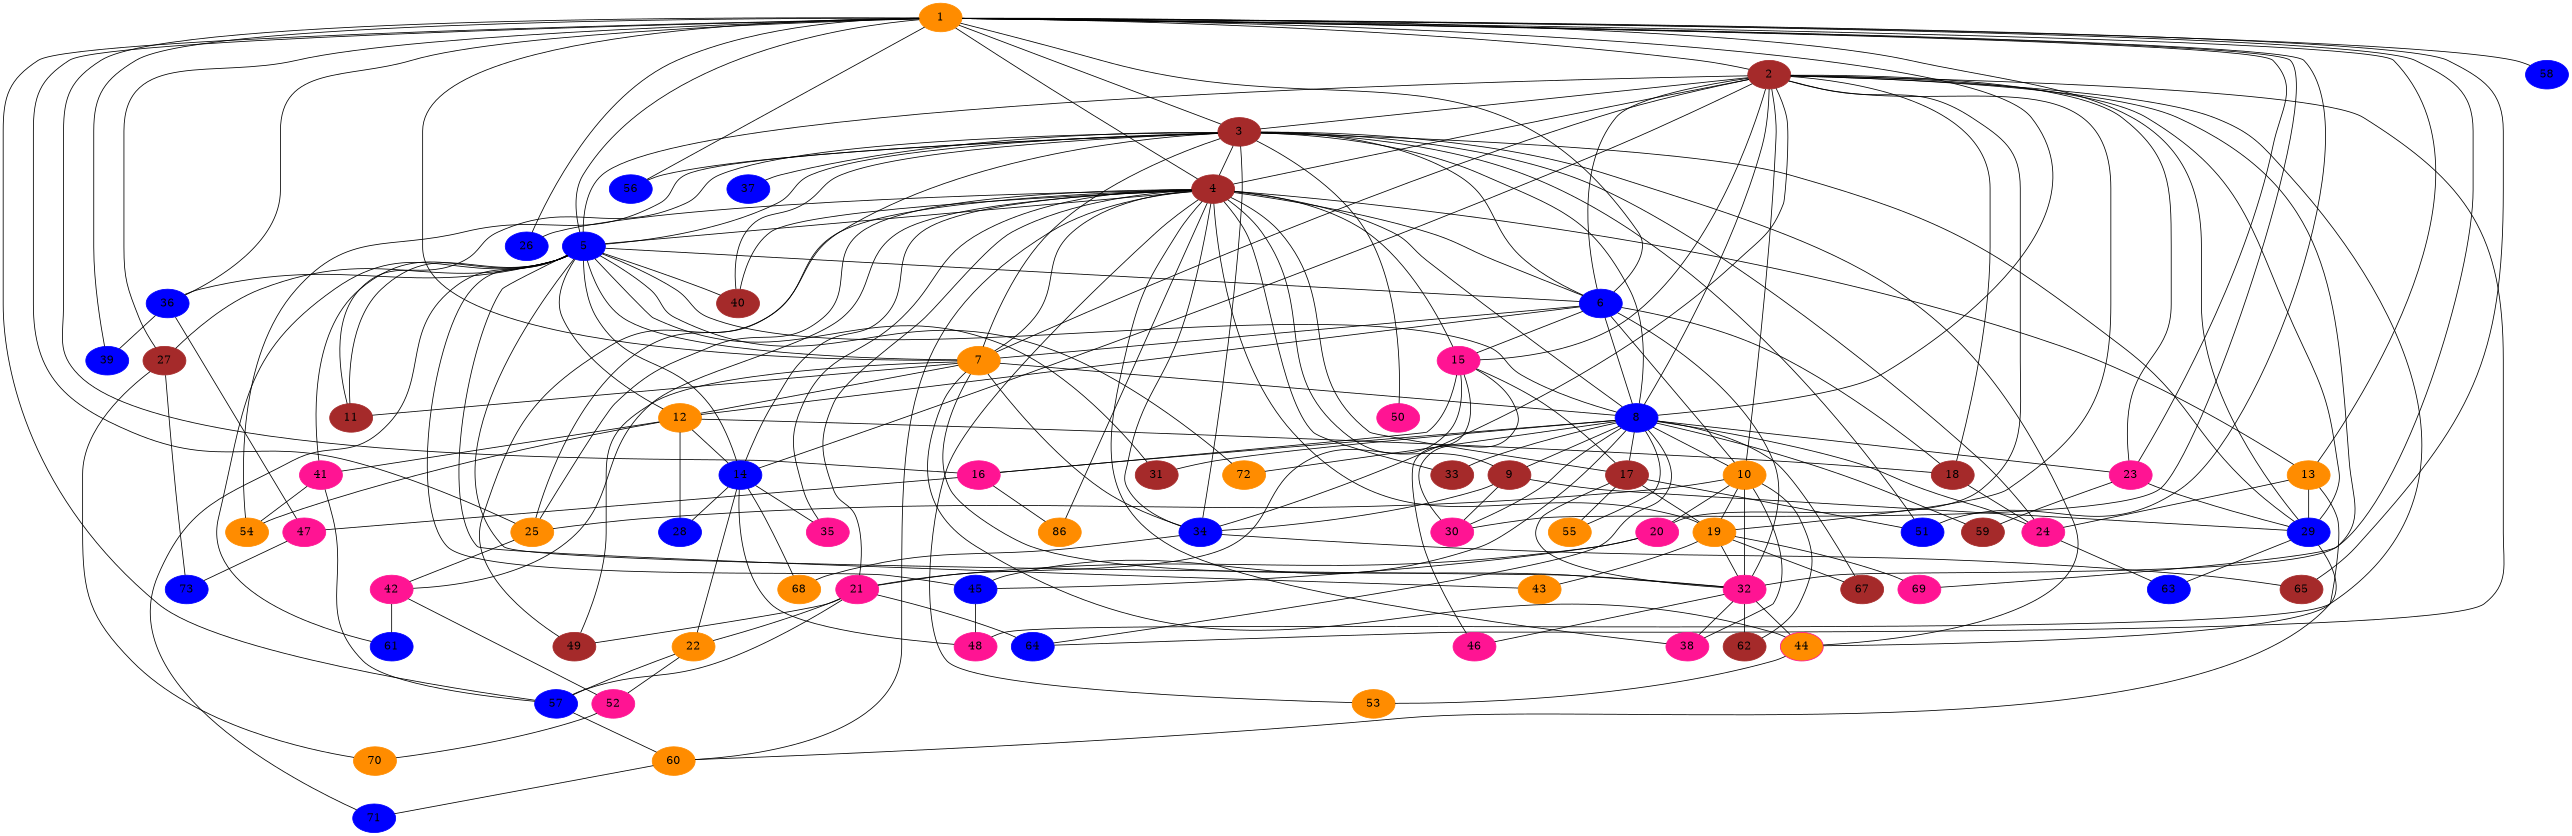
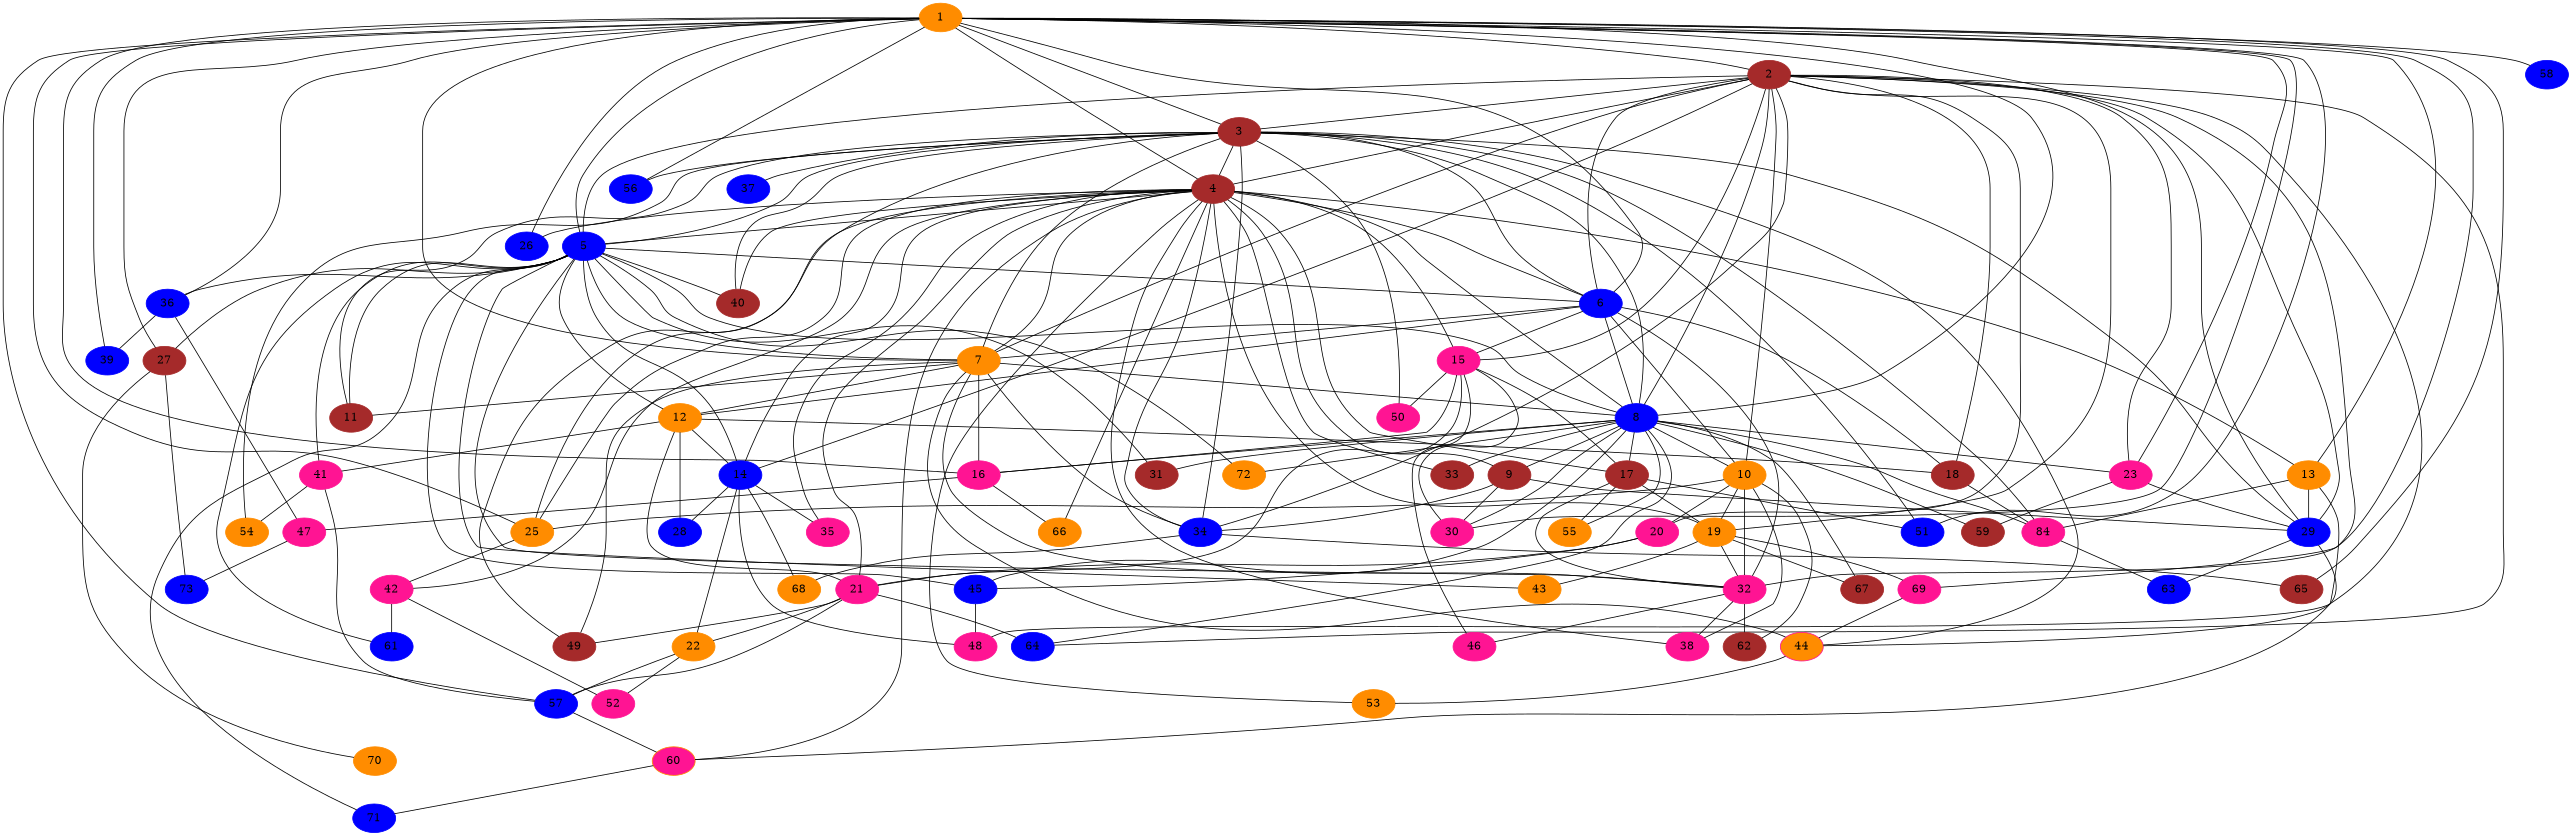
none -> (1428, 389)
none -> (979, 407)
(469, 462) -> (708, 566)
(1060, 532) -> (1060, 532)
(2043, 532) -> (2043, 532)
(1773, 618) -> (1861, 618)
(498, 741) -> none
(674, 761) -> (674, 761)
